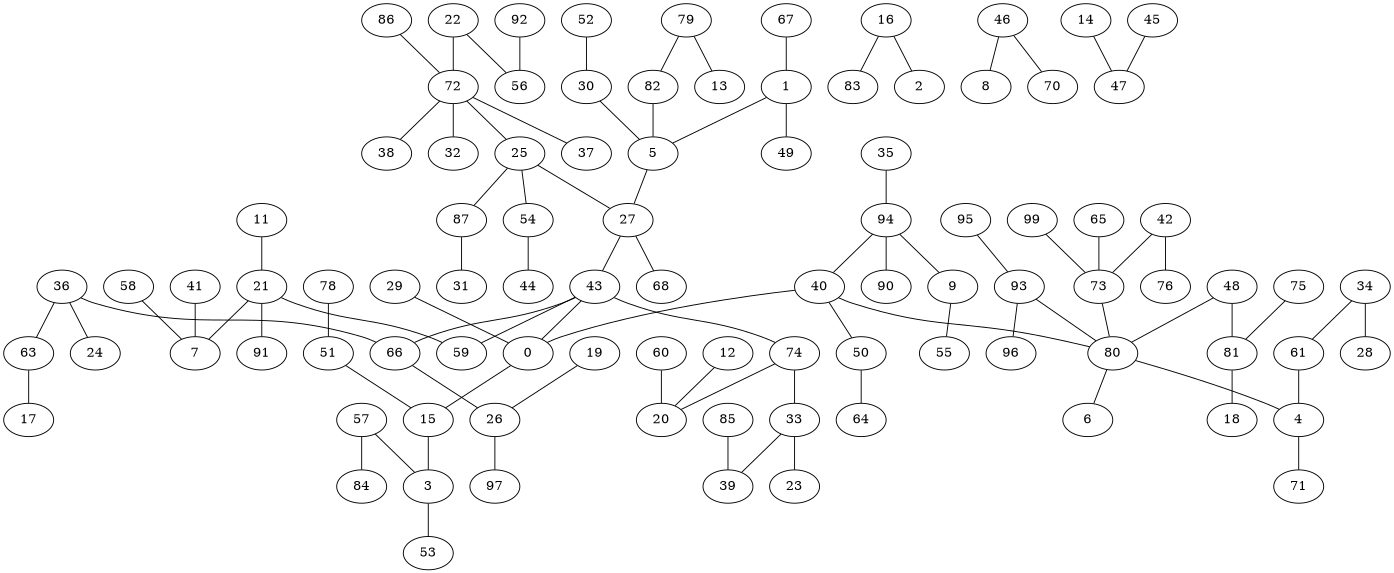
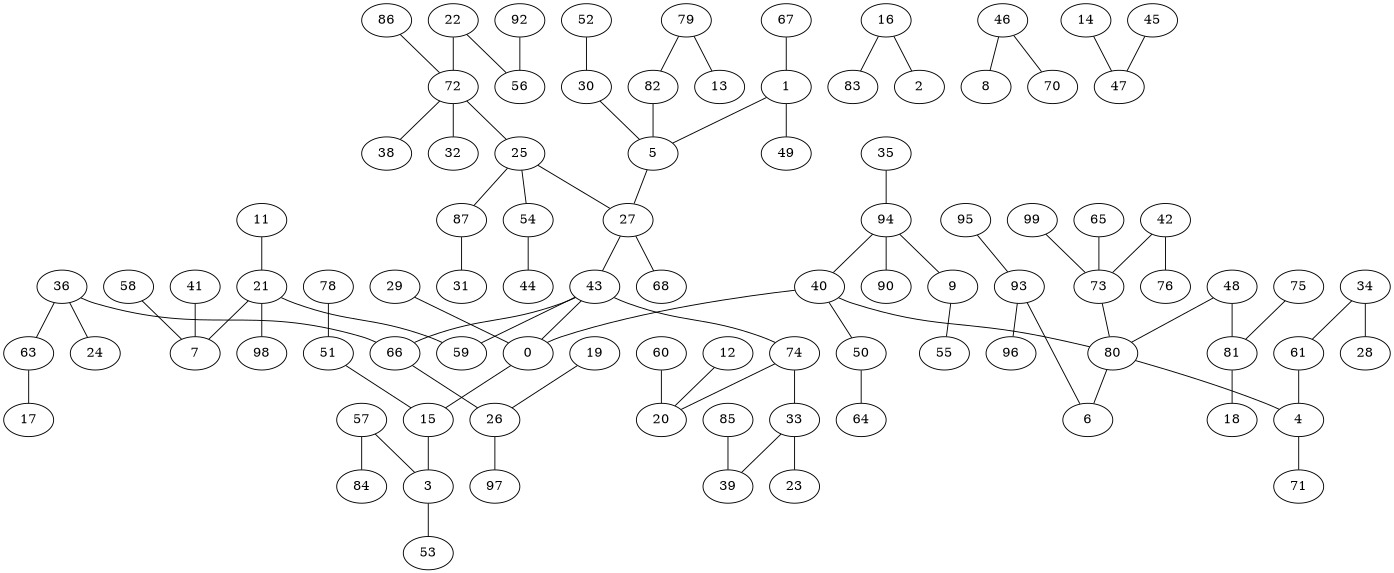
(586, 154) -> none
(1066, 320) -> (1054, 353)
(262, 353) -> (262, 353)
